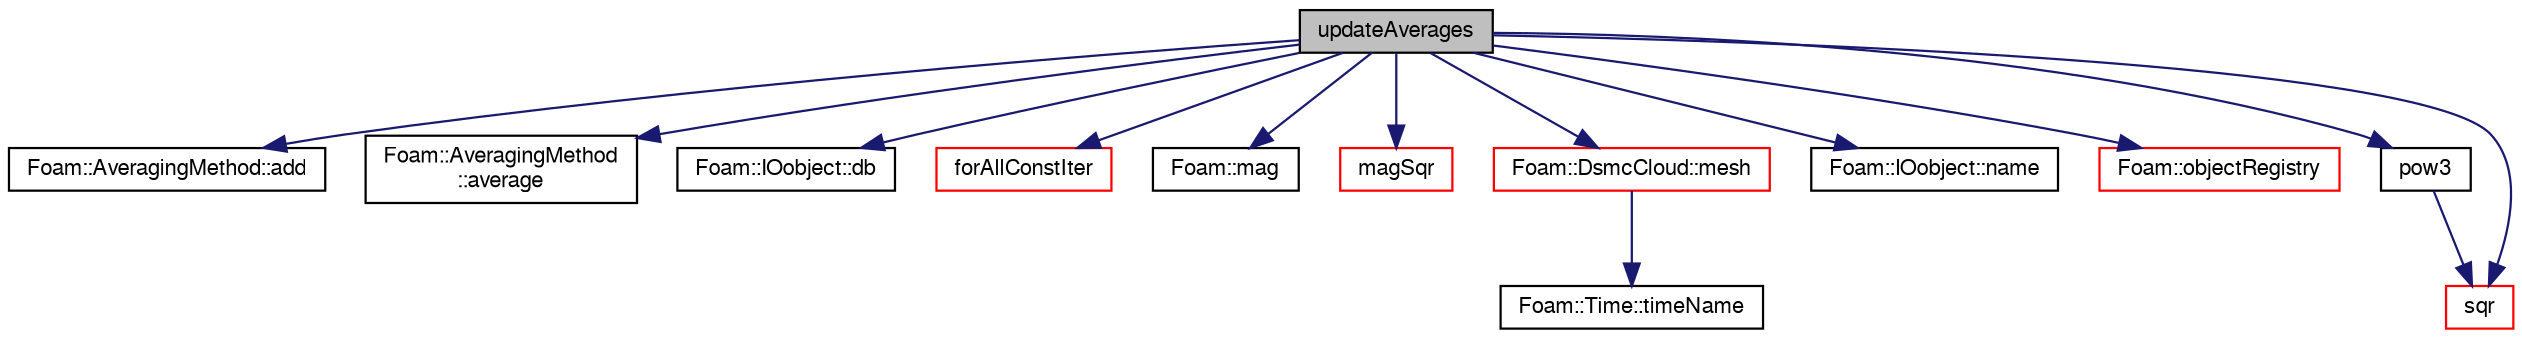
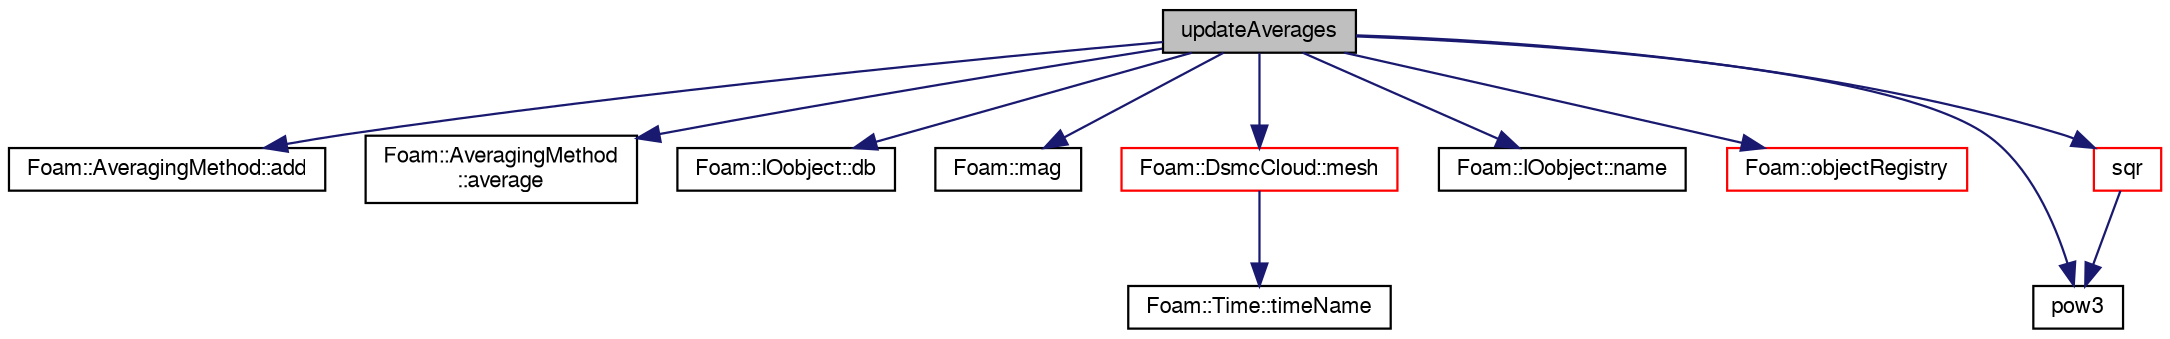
(1024, 169) -> none
(1396, 169) -> none
(2448, 228) -> (2107, 228)
